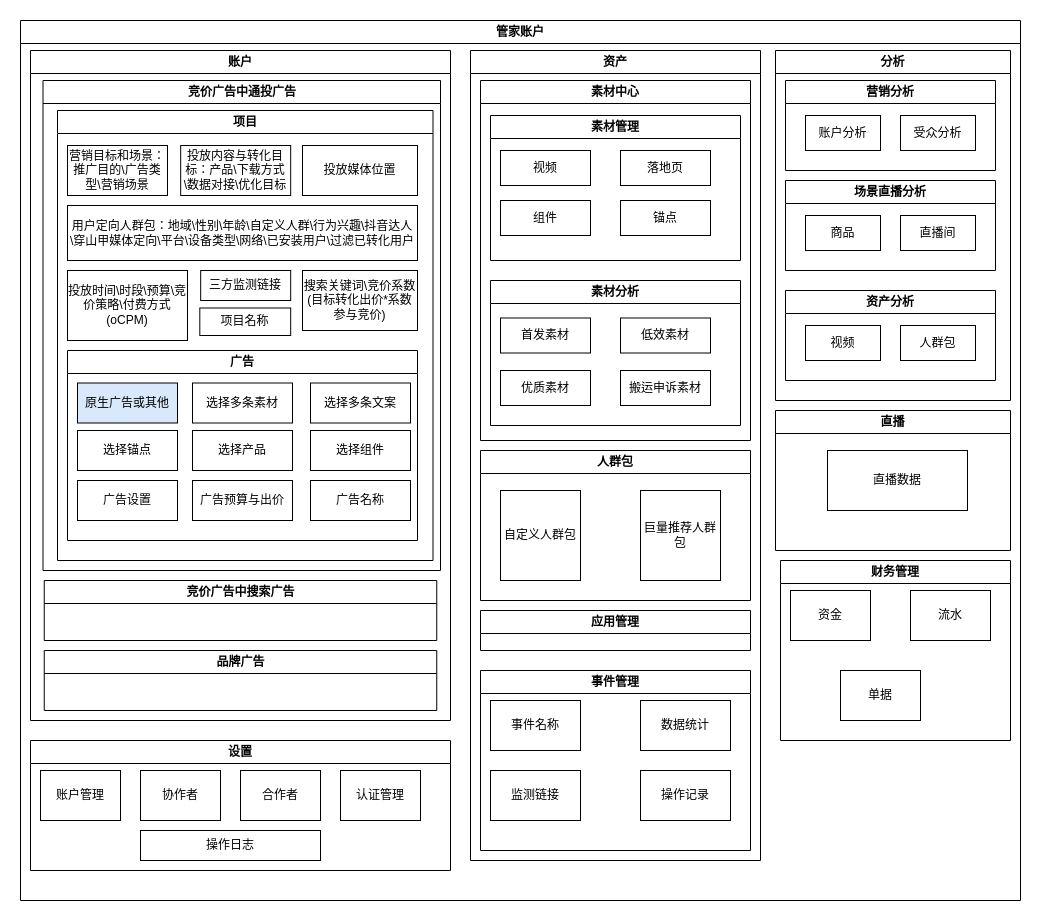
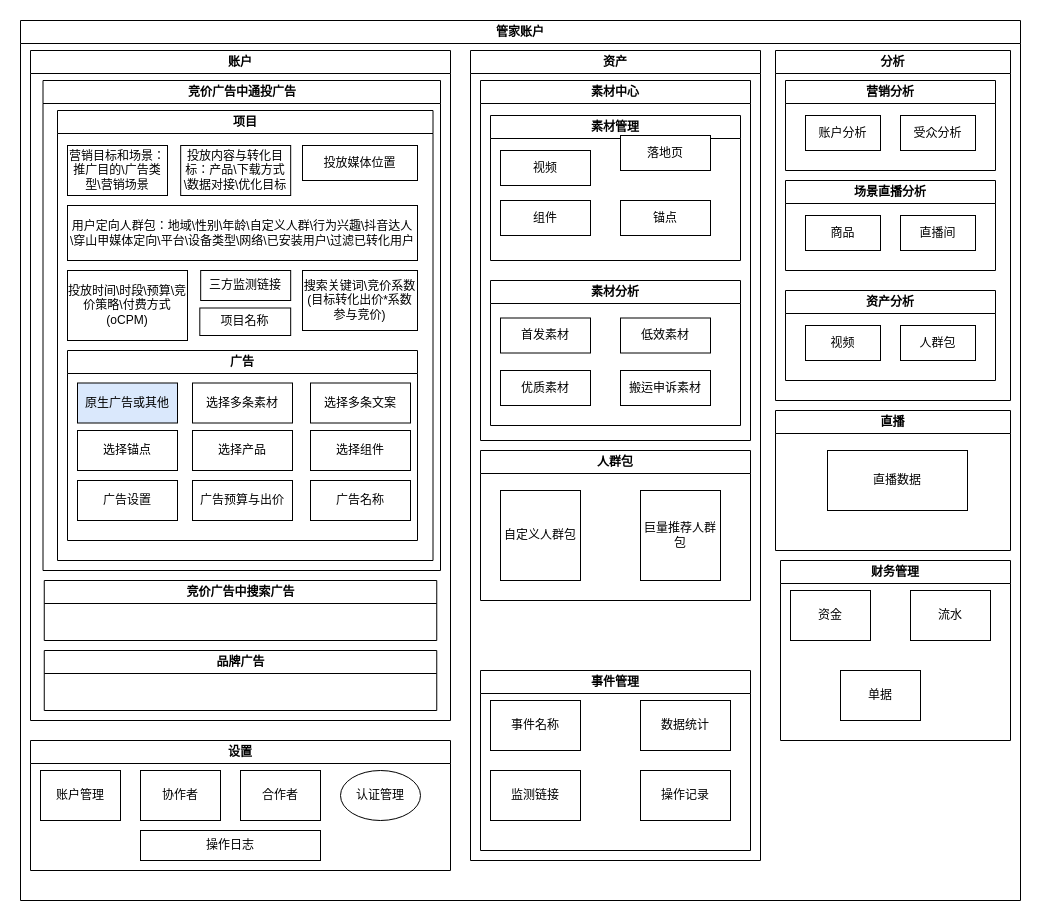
(666, 168) -> (666, 153)
(360, 171) -> (360, 163)
(616, 631) -> none
(381, 796) -> (381, 796)
